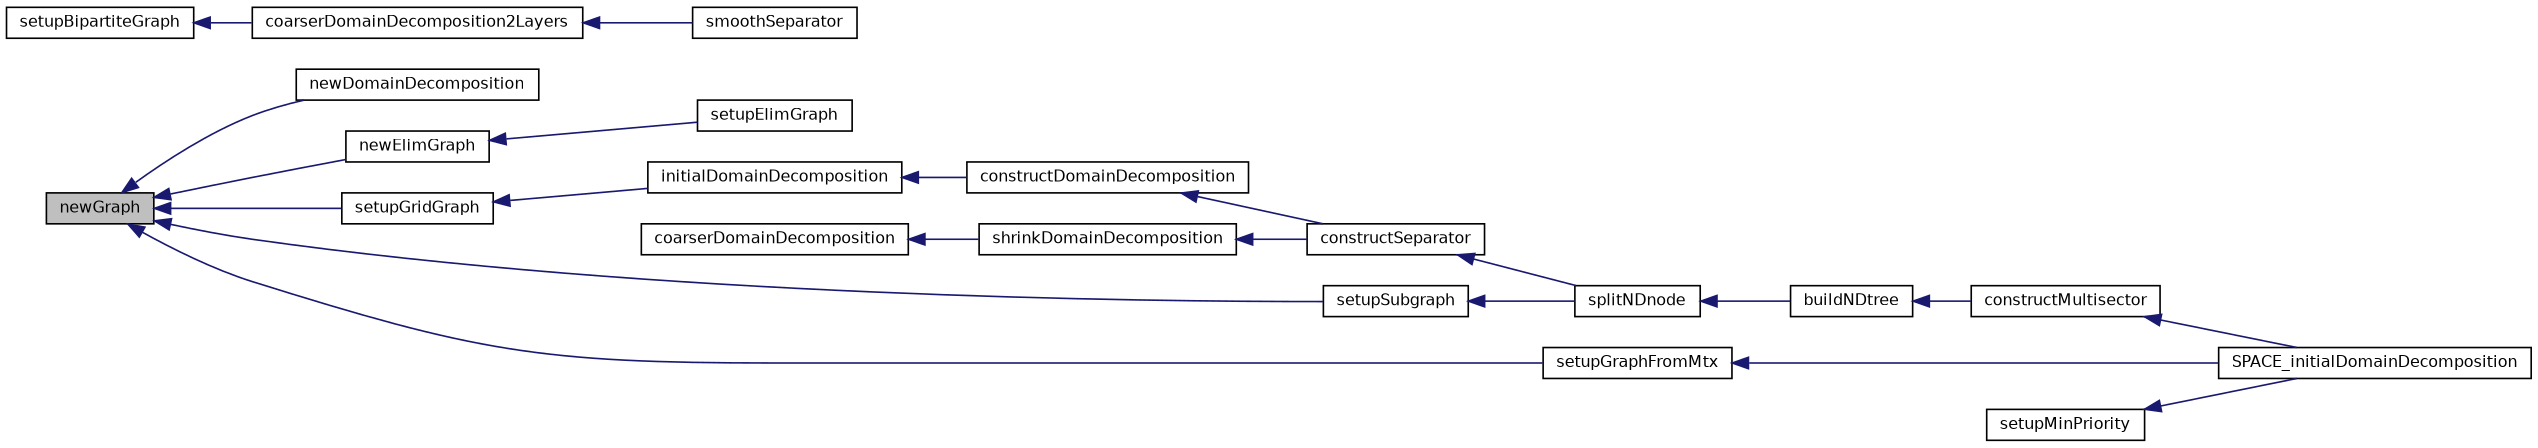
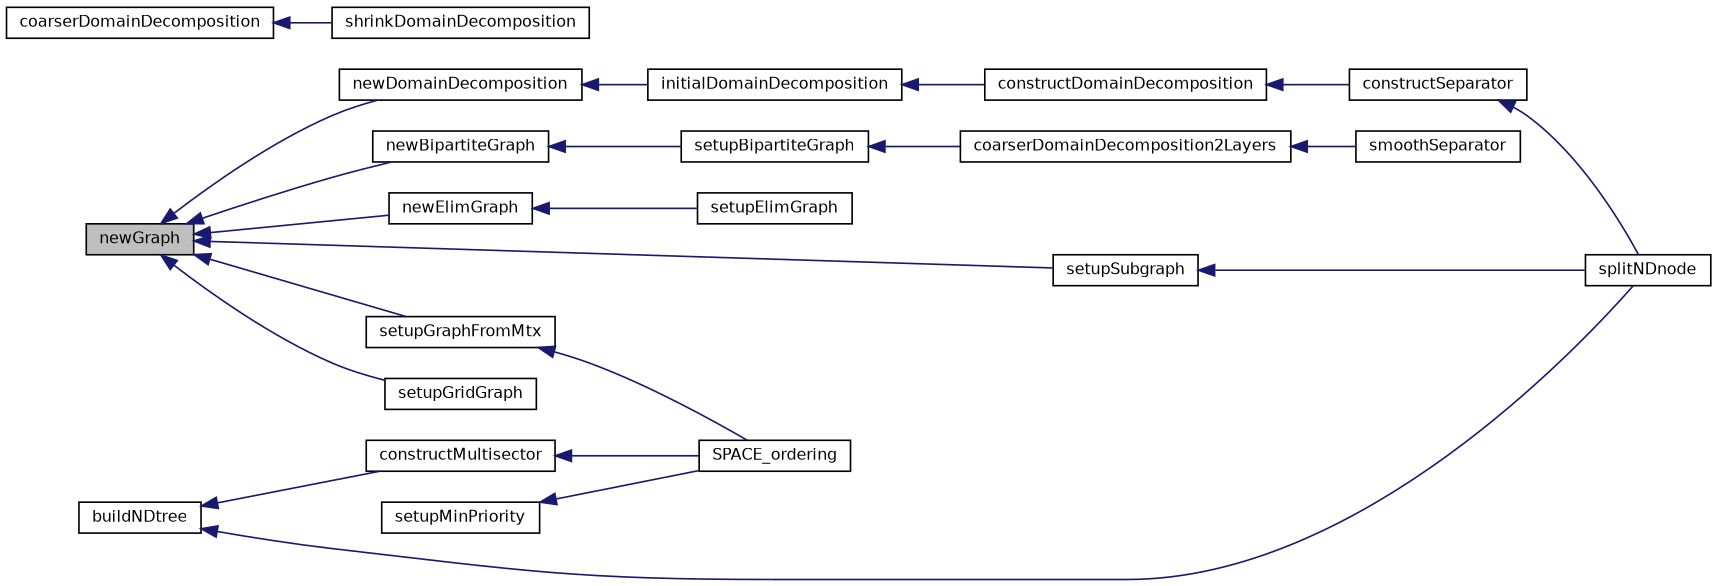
none -> (461, 146)
(579, 194) -> (623, 85)
(1280, 239) -> none
(1754, 301) -> (971, 579)
(2375, 363) -> (775, 456)
